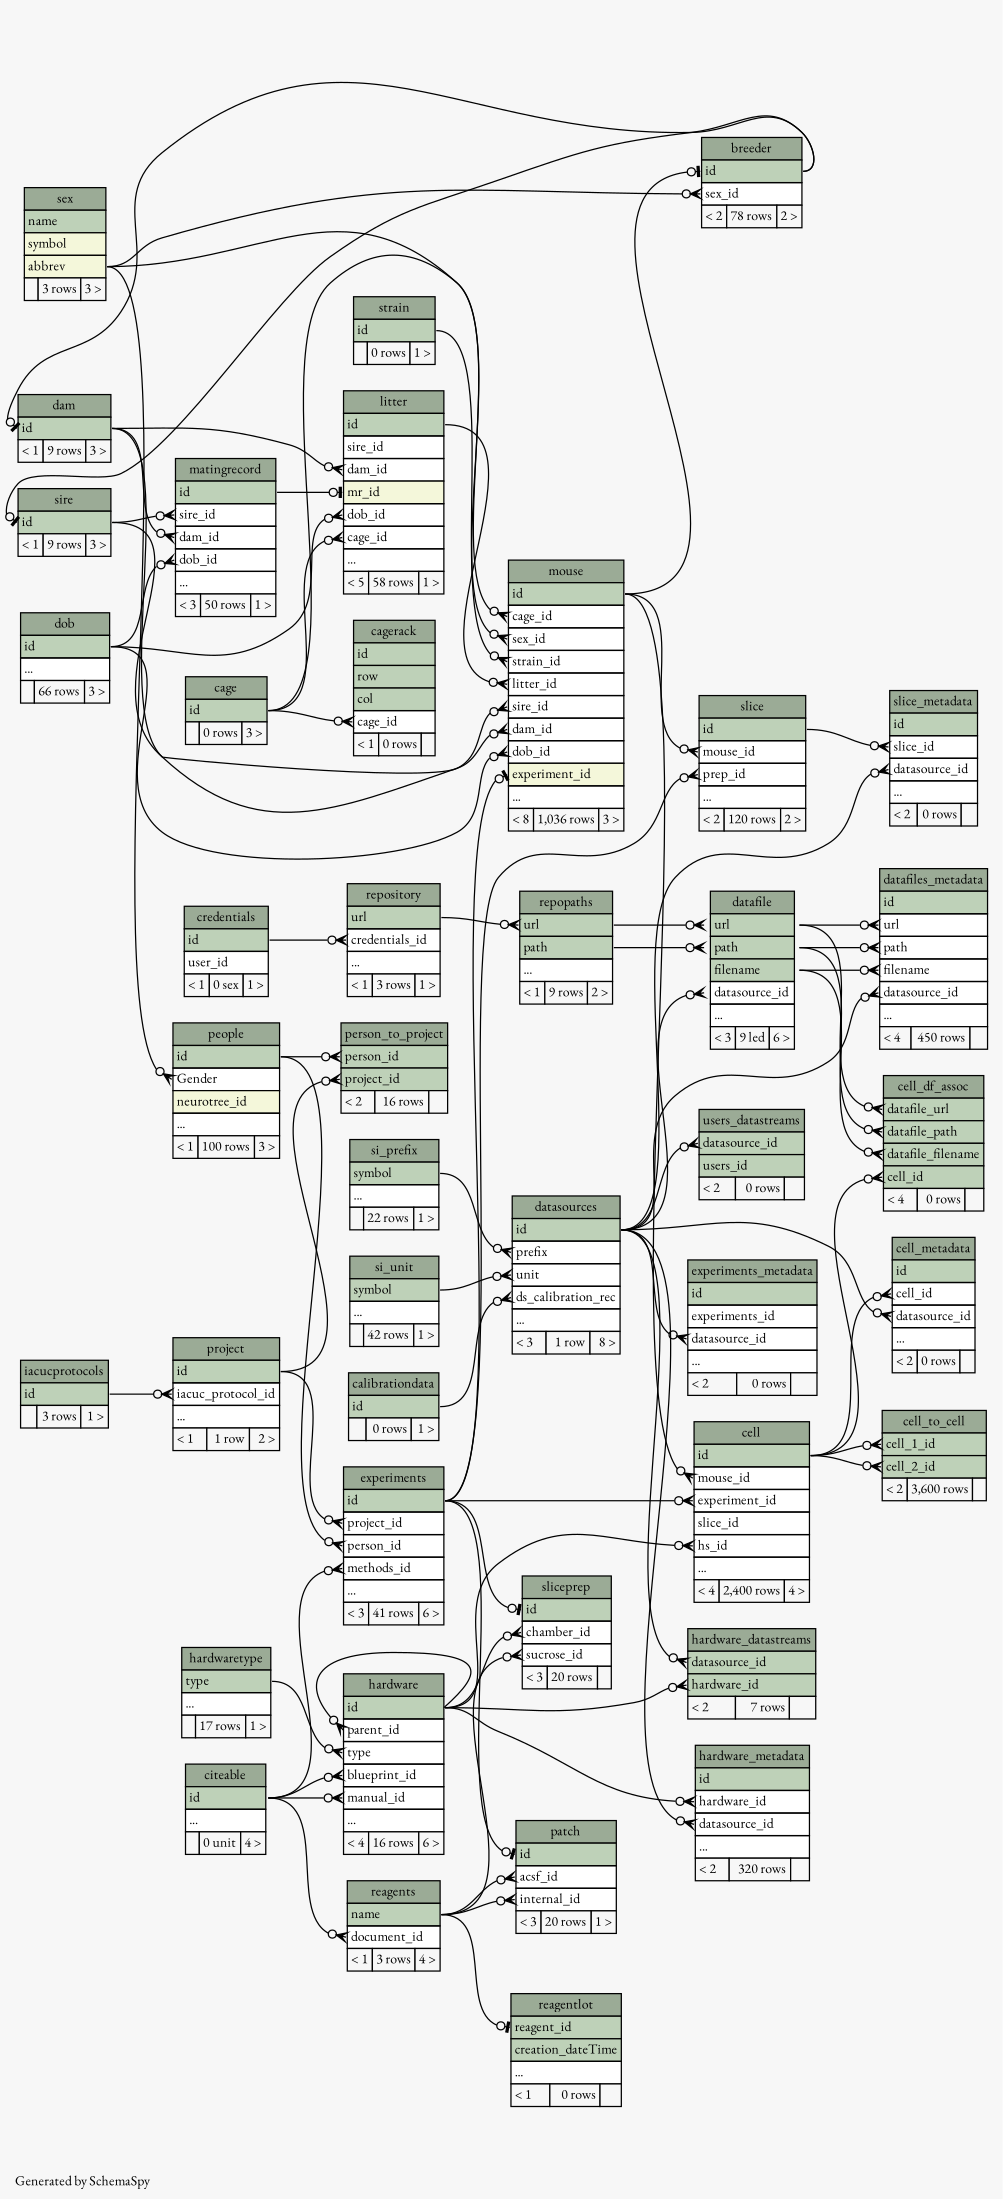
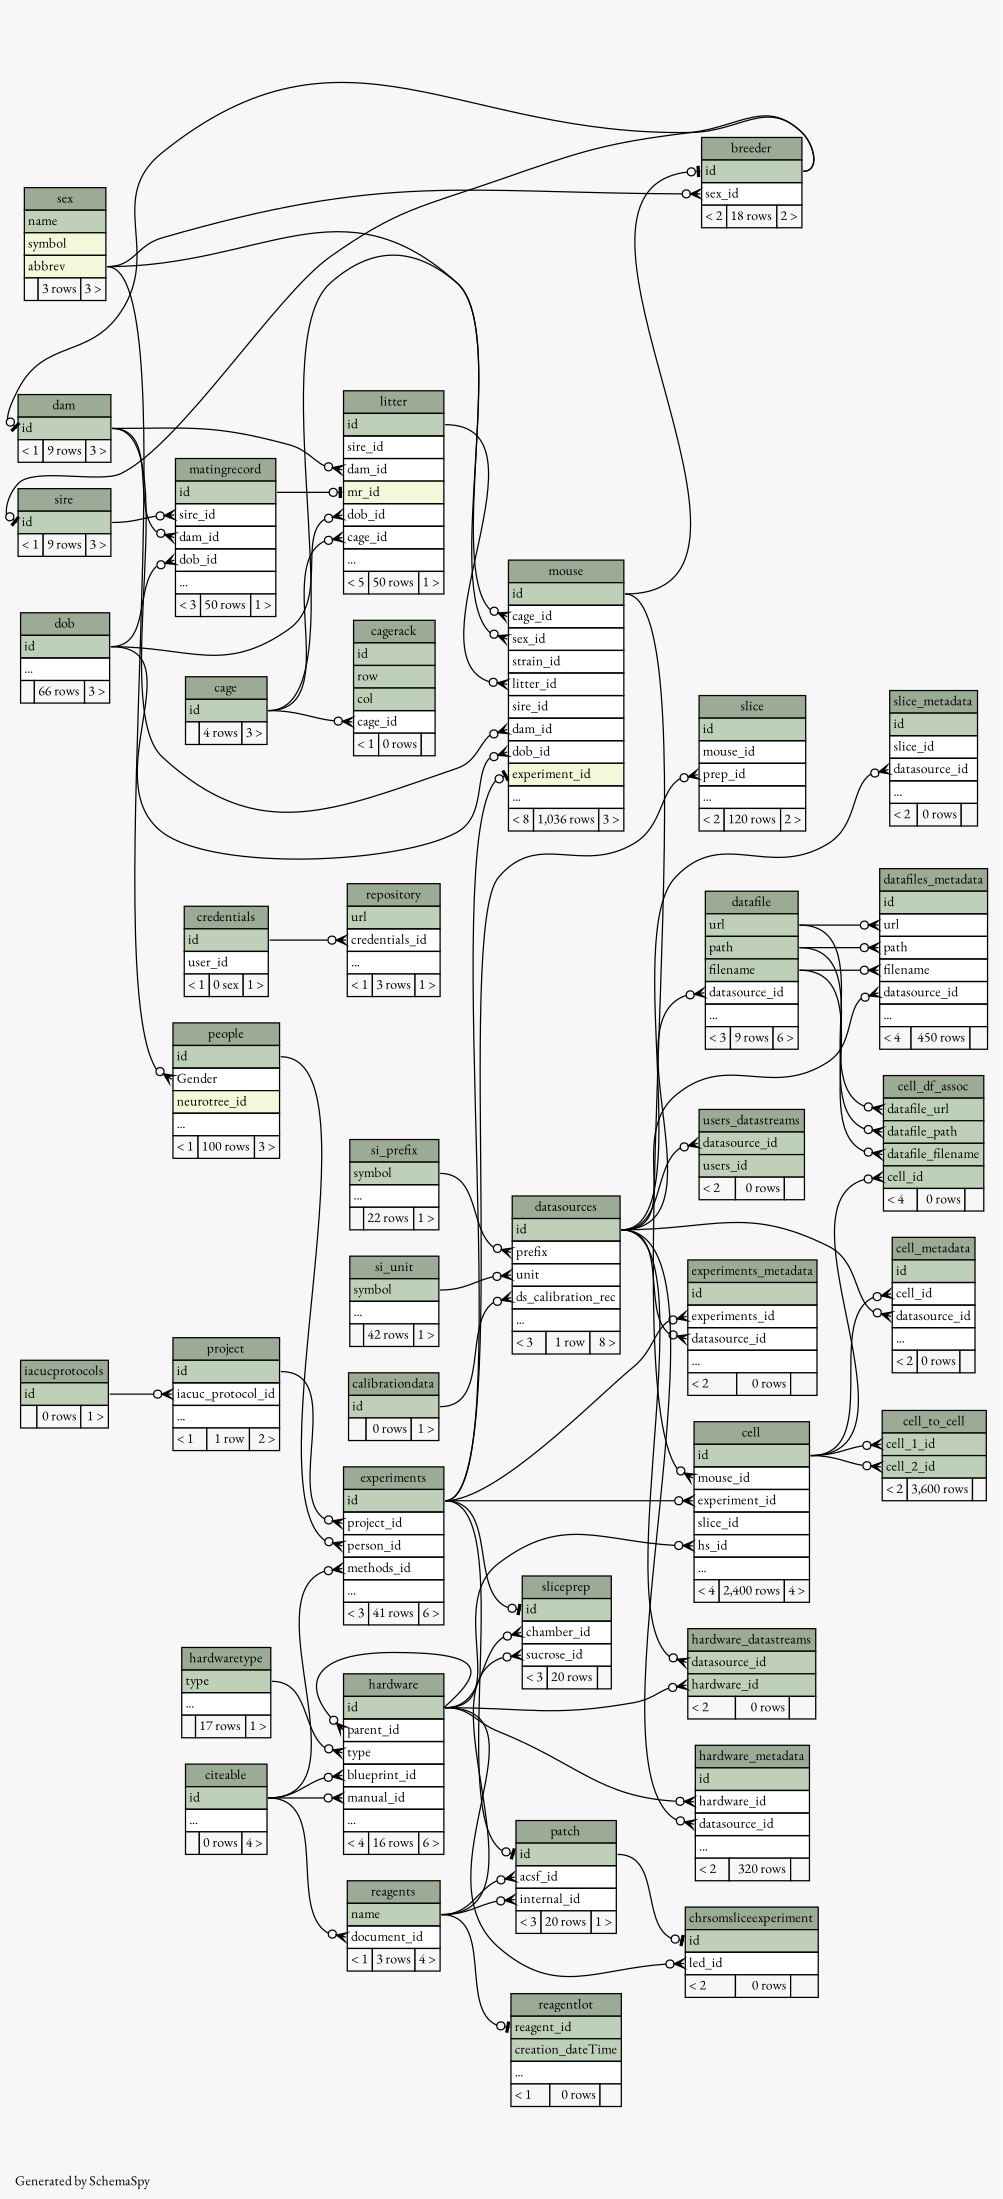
(752, 216) -> (752, 216)
(394, 331) -> none
(394, 582) -> (394, 582)
(661, 646) -> none
(221, 733) -> (221, 733)
(839, 735) -> none
(208, 762) -> none
(566, 948) -> none
(752, 1037) -> (752, 1037)
(394, 1068) -> none
(59, 1416) -> (59, 1416)
none -> (568, 1425)
(768, 1707) -> (768, 1707)
(220, 1842) -> (221, 1842)
none -> (752, 1952)
